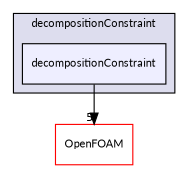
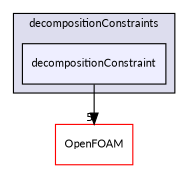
(94, 24) -> (94, 24)
